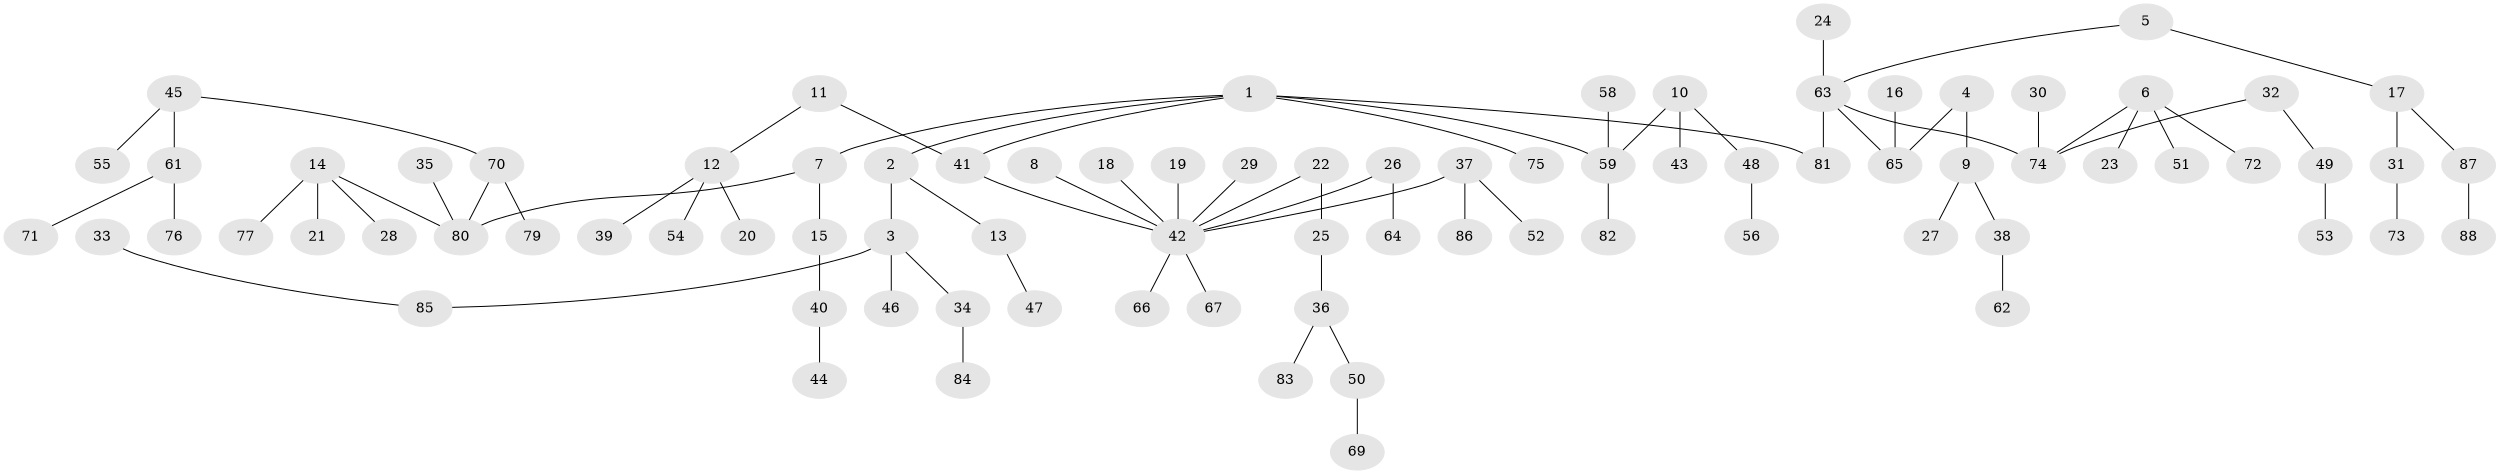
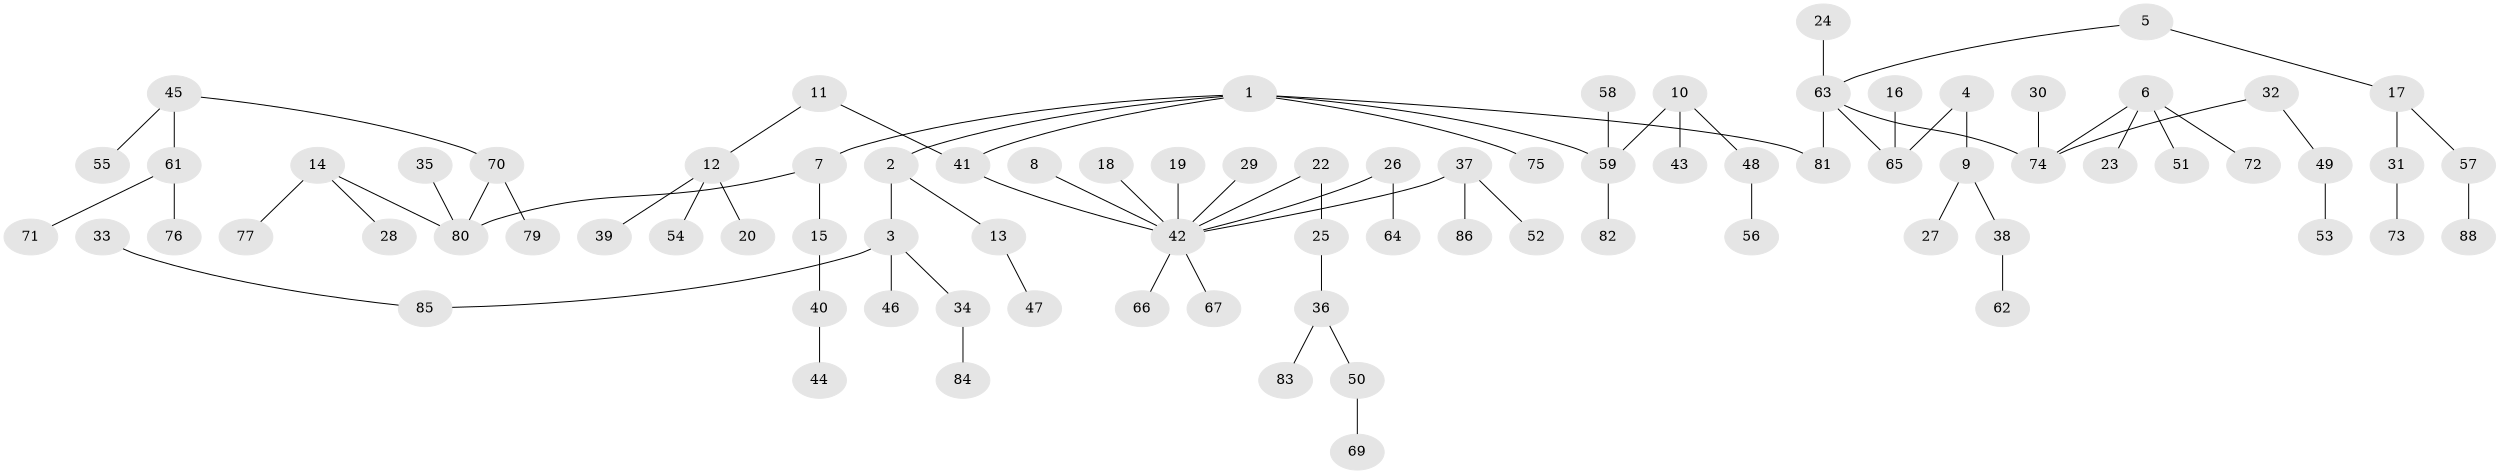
(2469, 165) -> (2469, 165)
(318, 237) -> none
